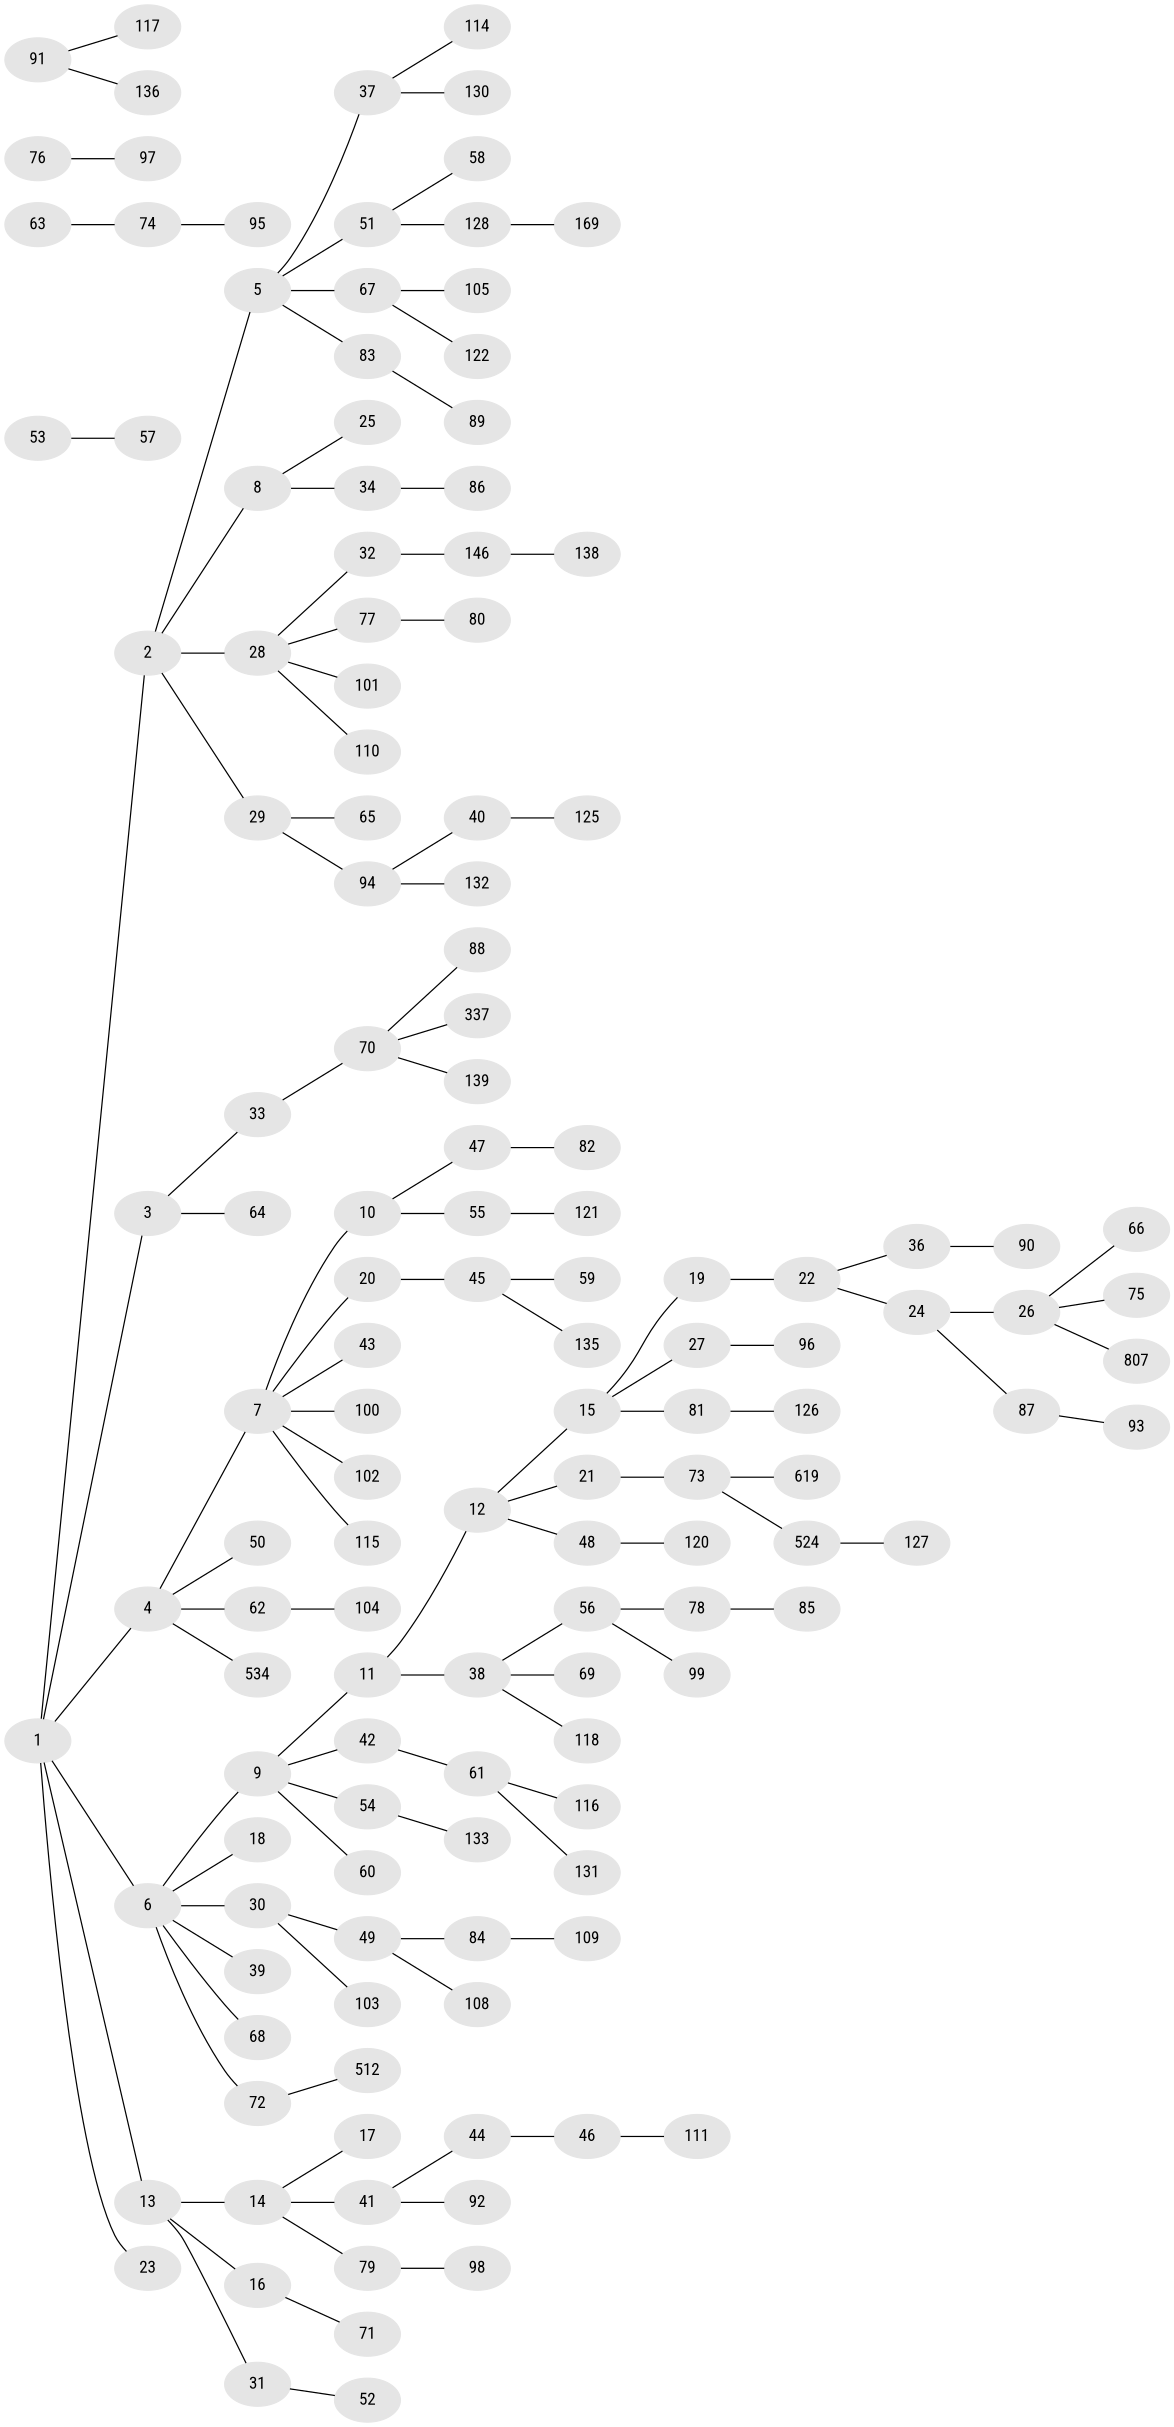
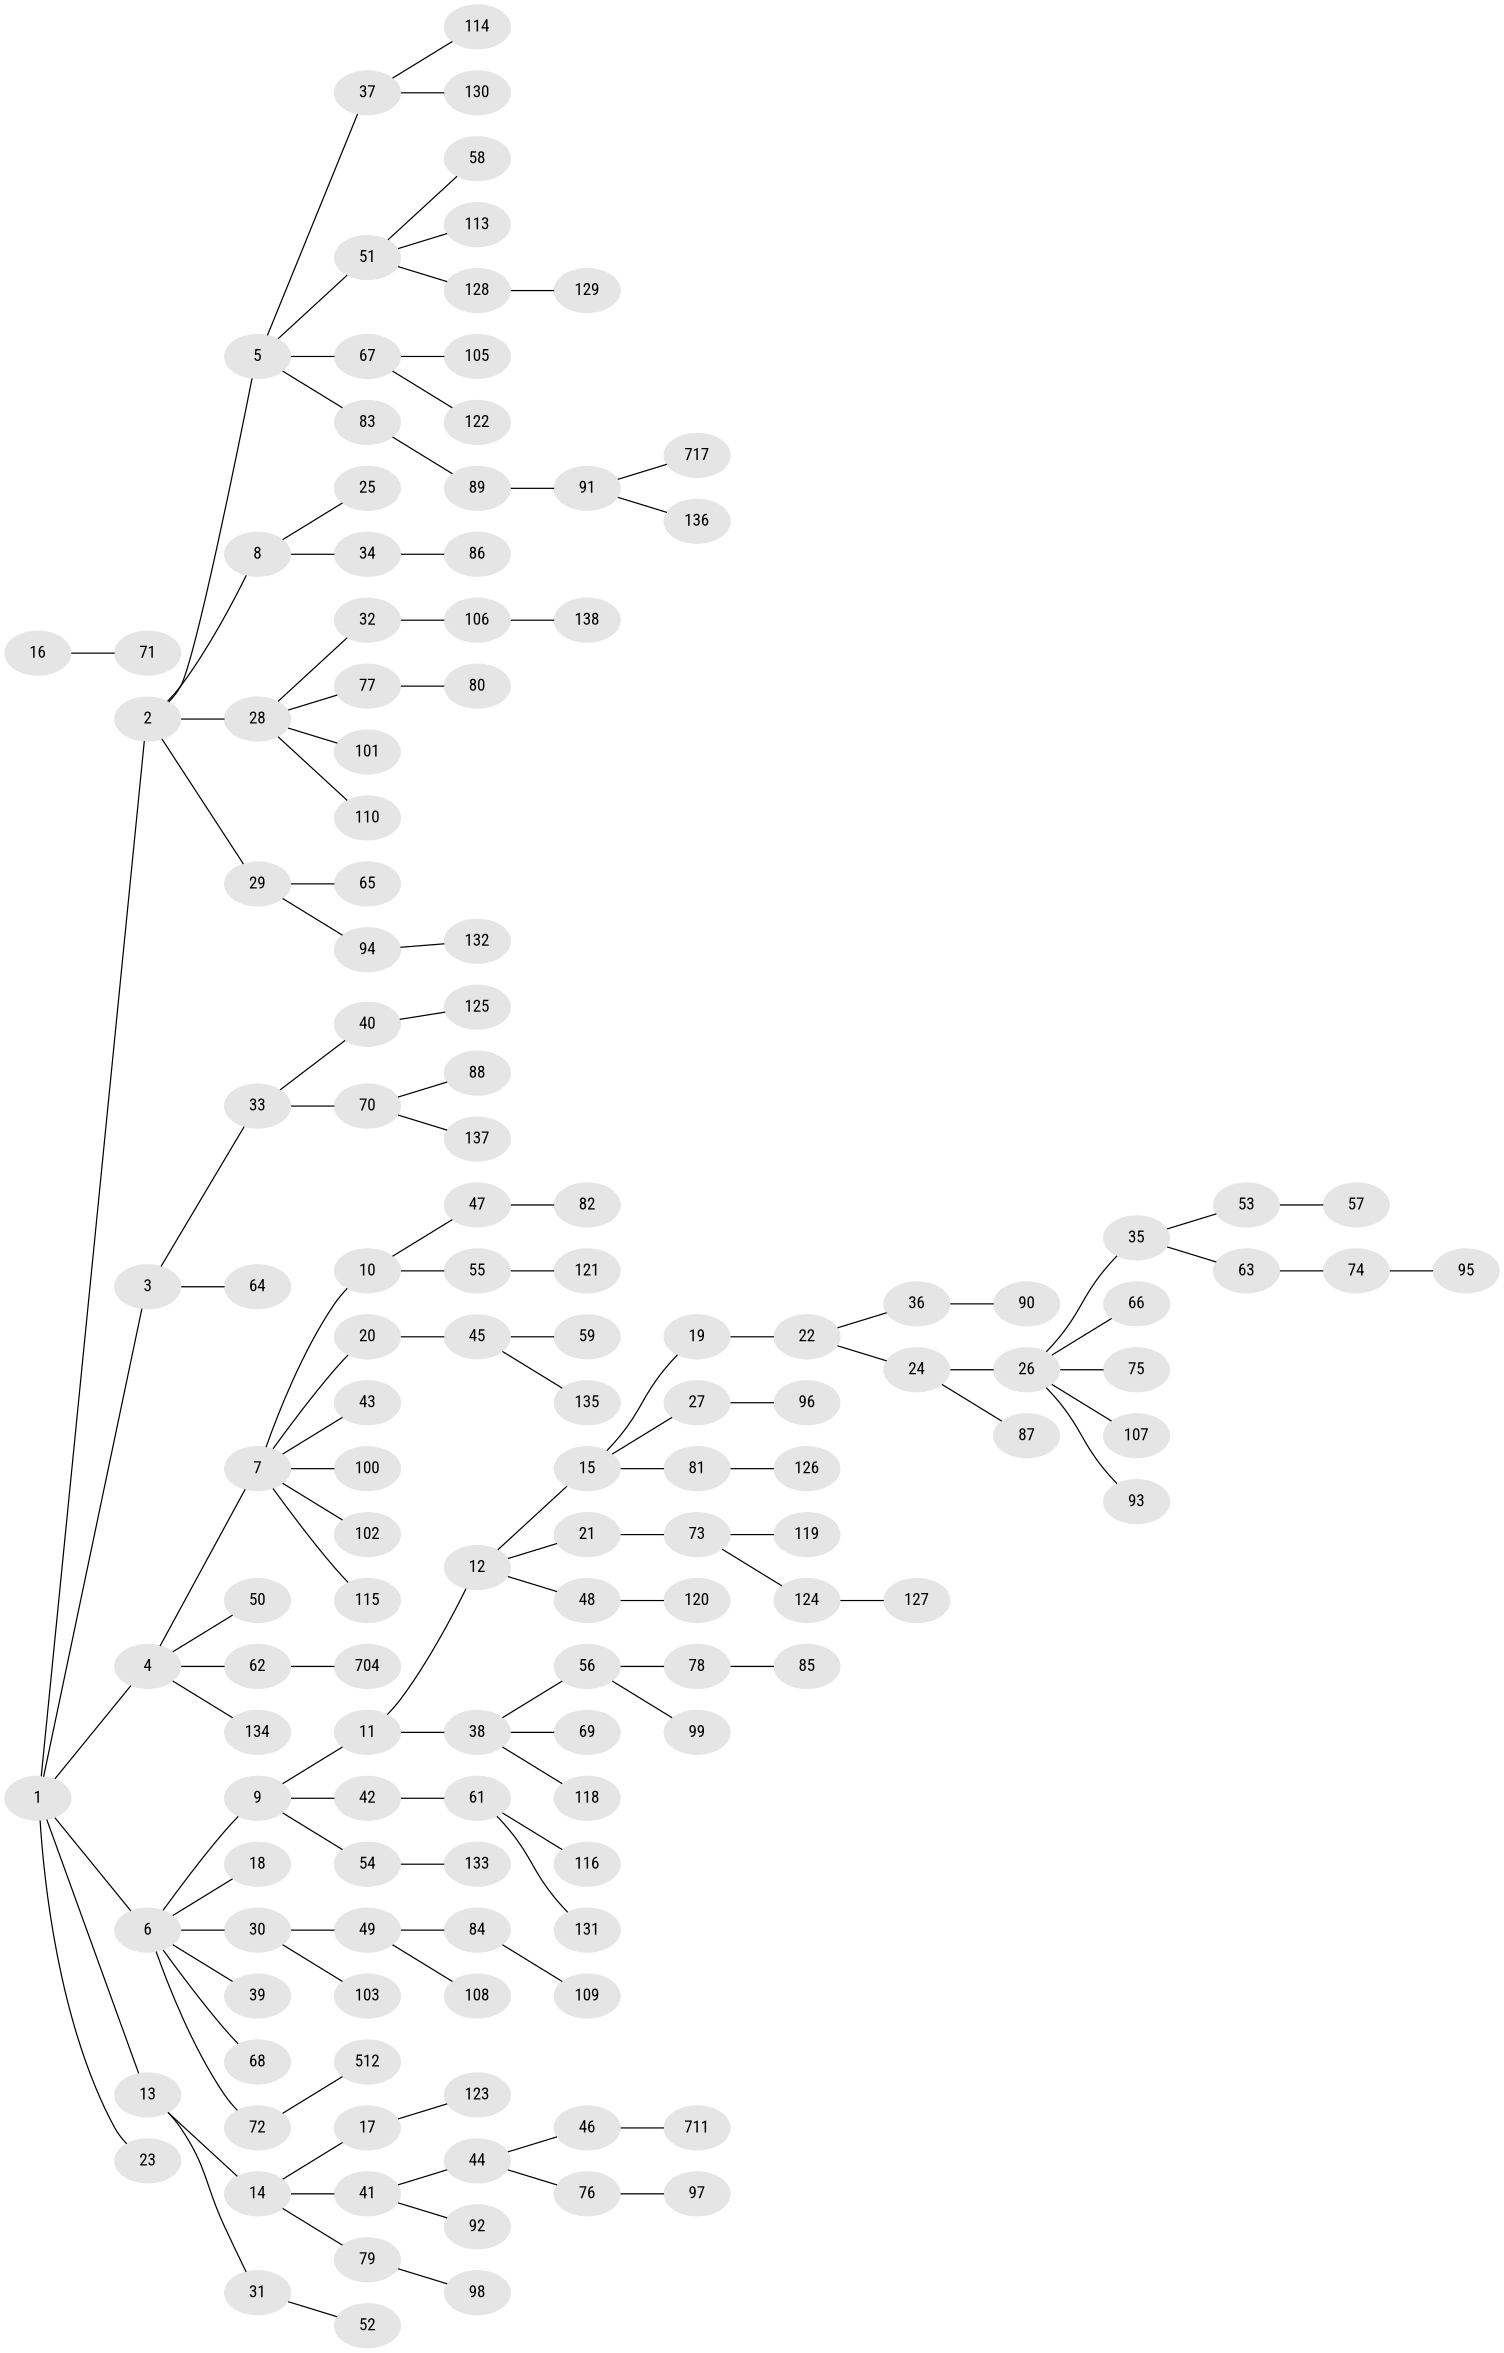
(148, 27) -> (697, 455)
none -> (477, 225)
(587, 225) -> (587, 291)
none -> (532, 488)
(477, 554) -> (477, 620)
(422, 851) -> (313, 1065)
(477, 1016) -> (477, 1139)
(477, 1082) -> none
none -> (1137, 1238)
(1137, 1361) -> (1137, 1436)
(1082, 1419) -> (1082, 1436)
(807, 1477) -> (807, 1535)
(807, 1543) -> (807, 1601)
(367, 1609) -> (367, 1666)
(258, 1675) -> (258, 1732)
(367, 1873) -> none
none -> (477, 2095)
(697, 2136) -> (697, 2128)
none -> (532, 2177)
(203, 2244) -> none
